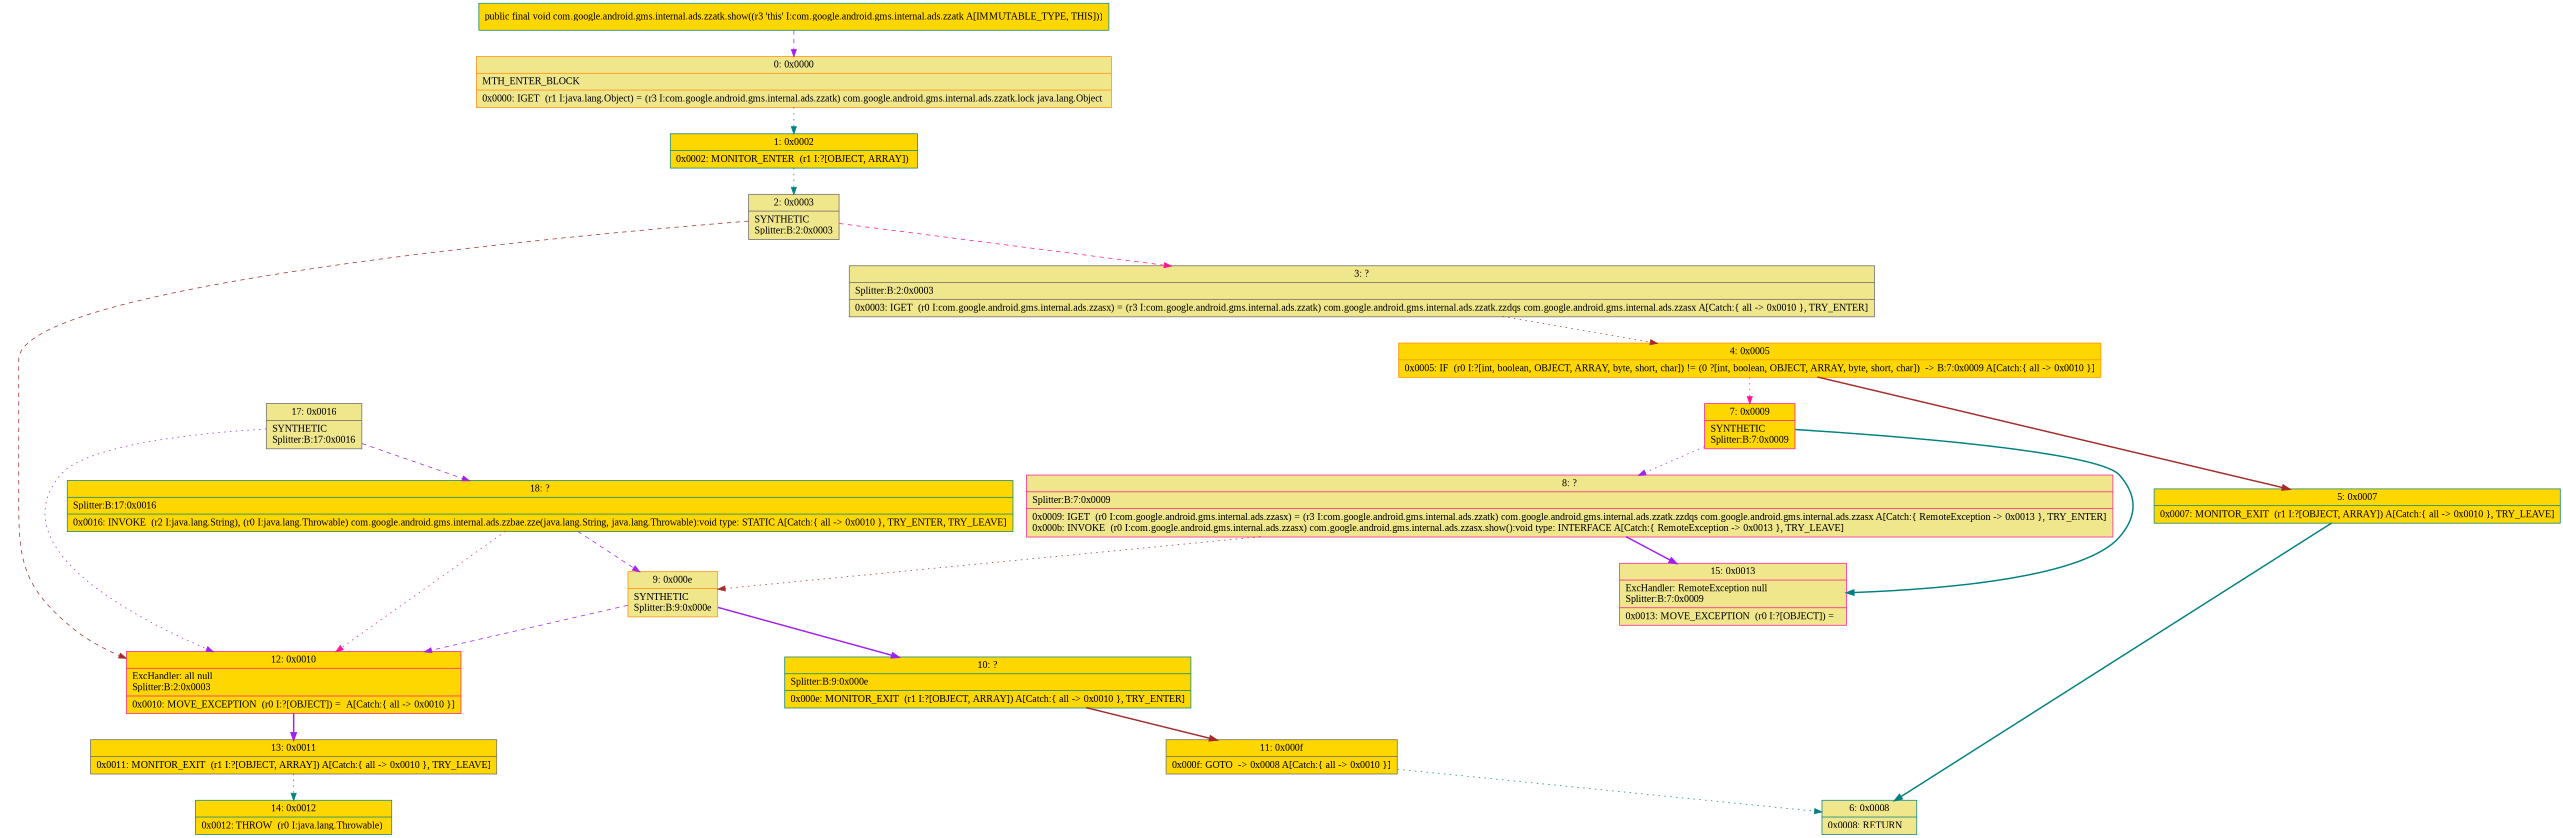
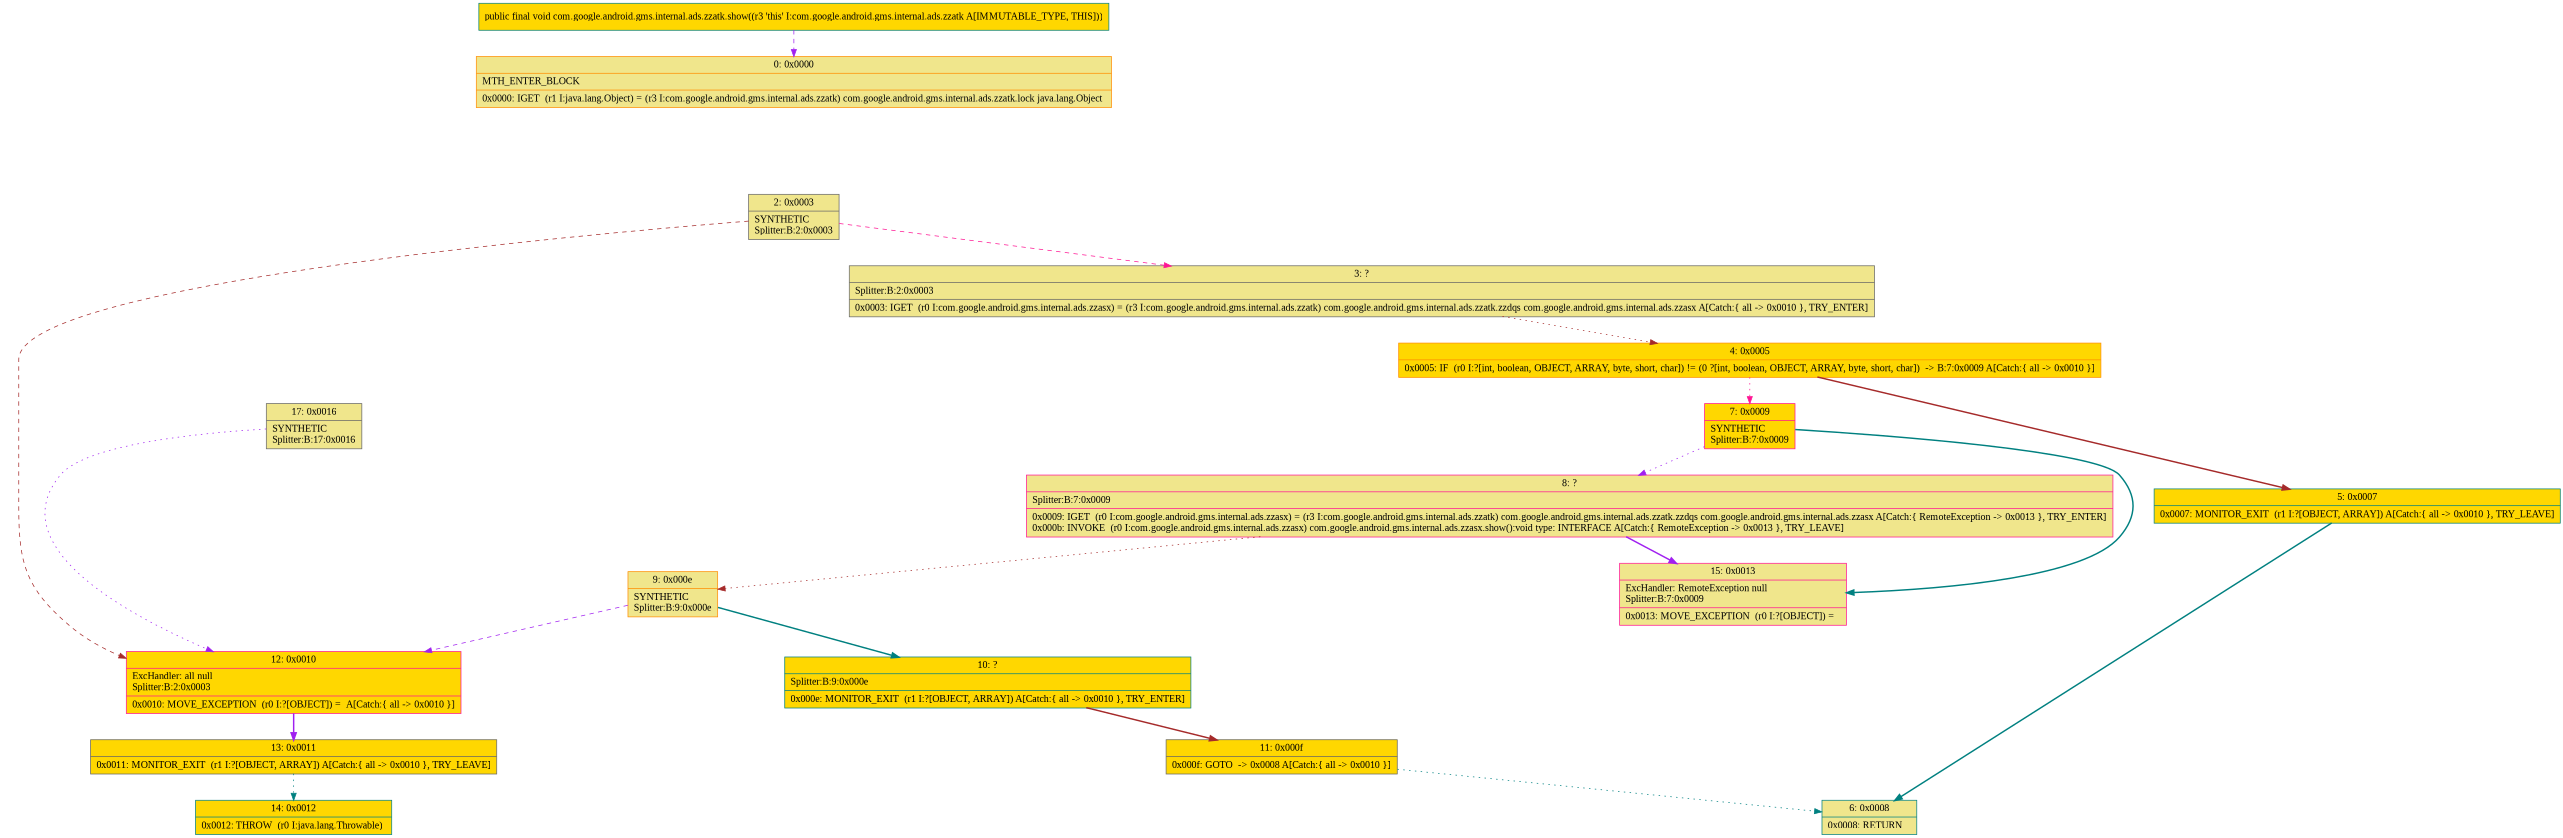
(794, 151) -> none
(540, 506) -> none
(805, 631) -> (805, 631)
